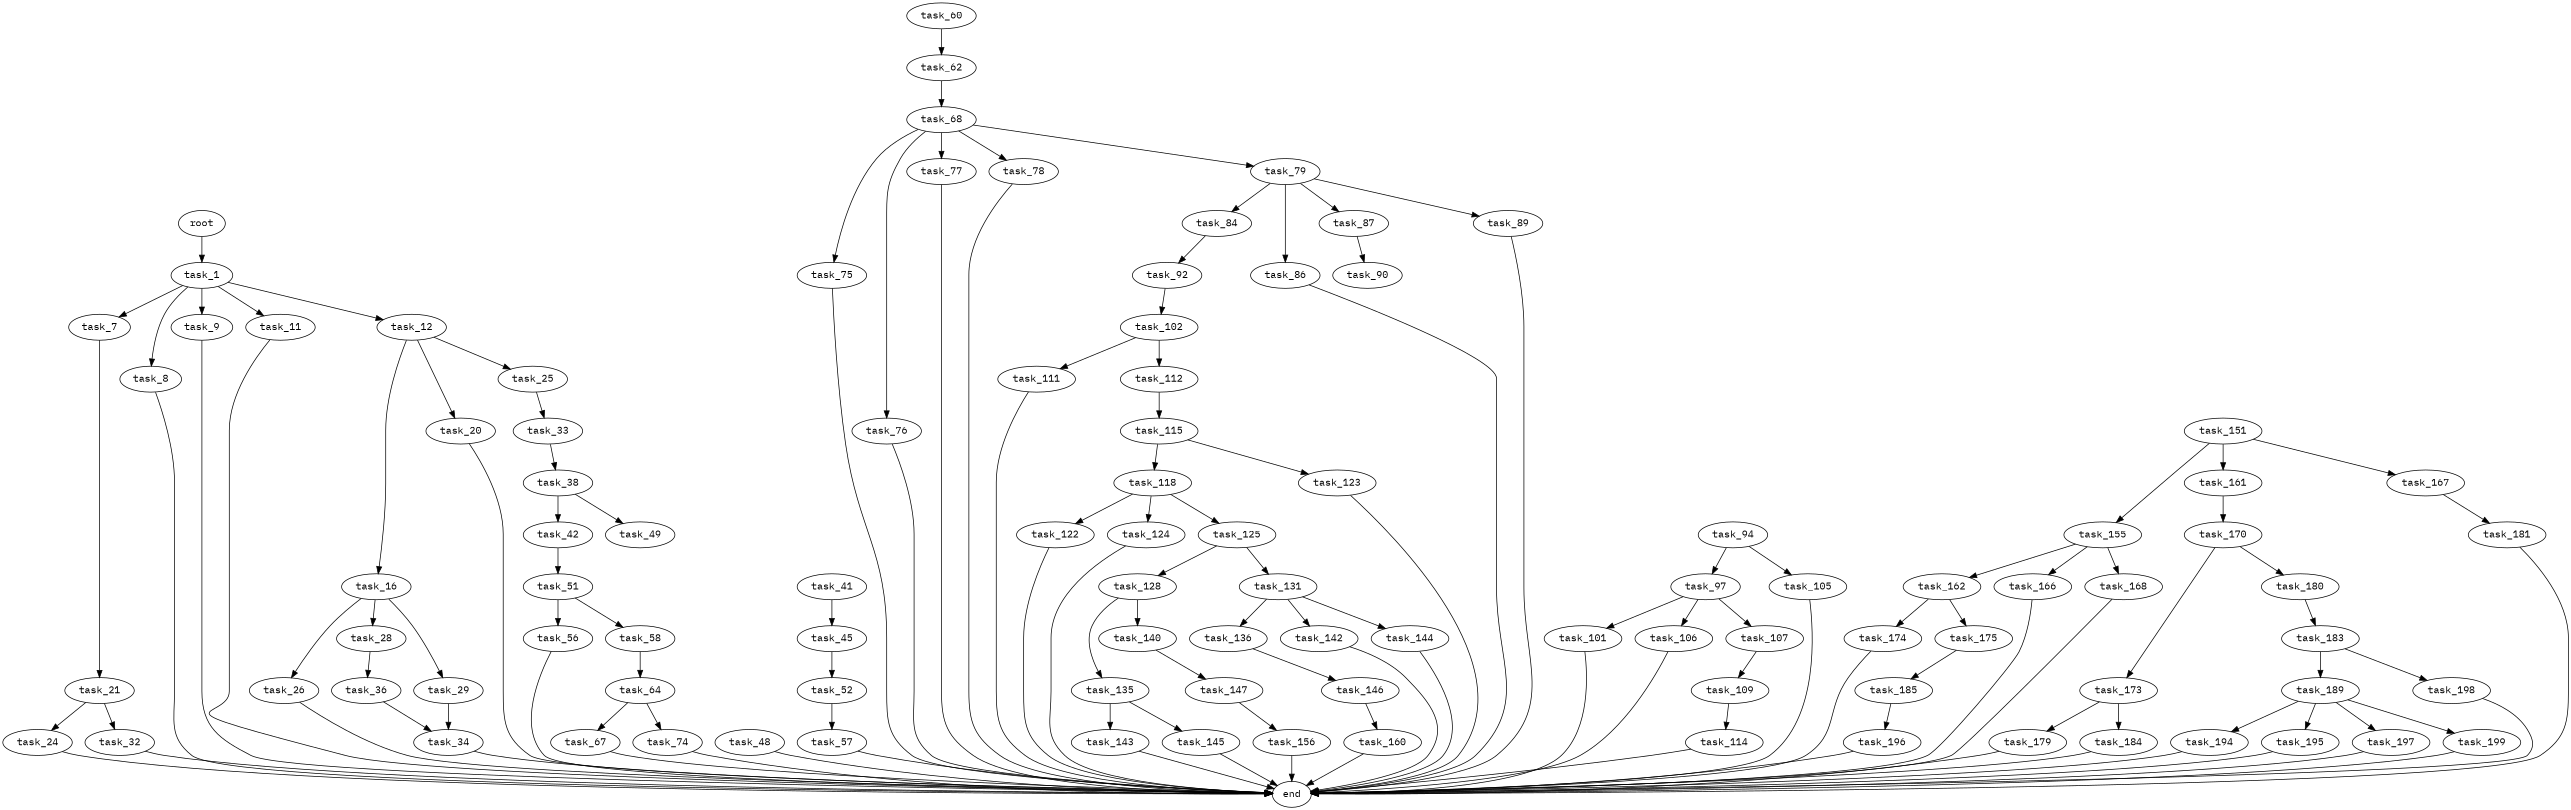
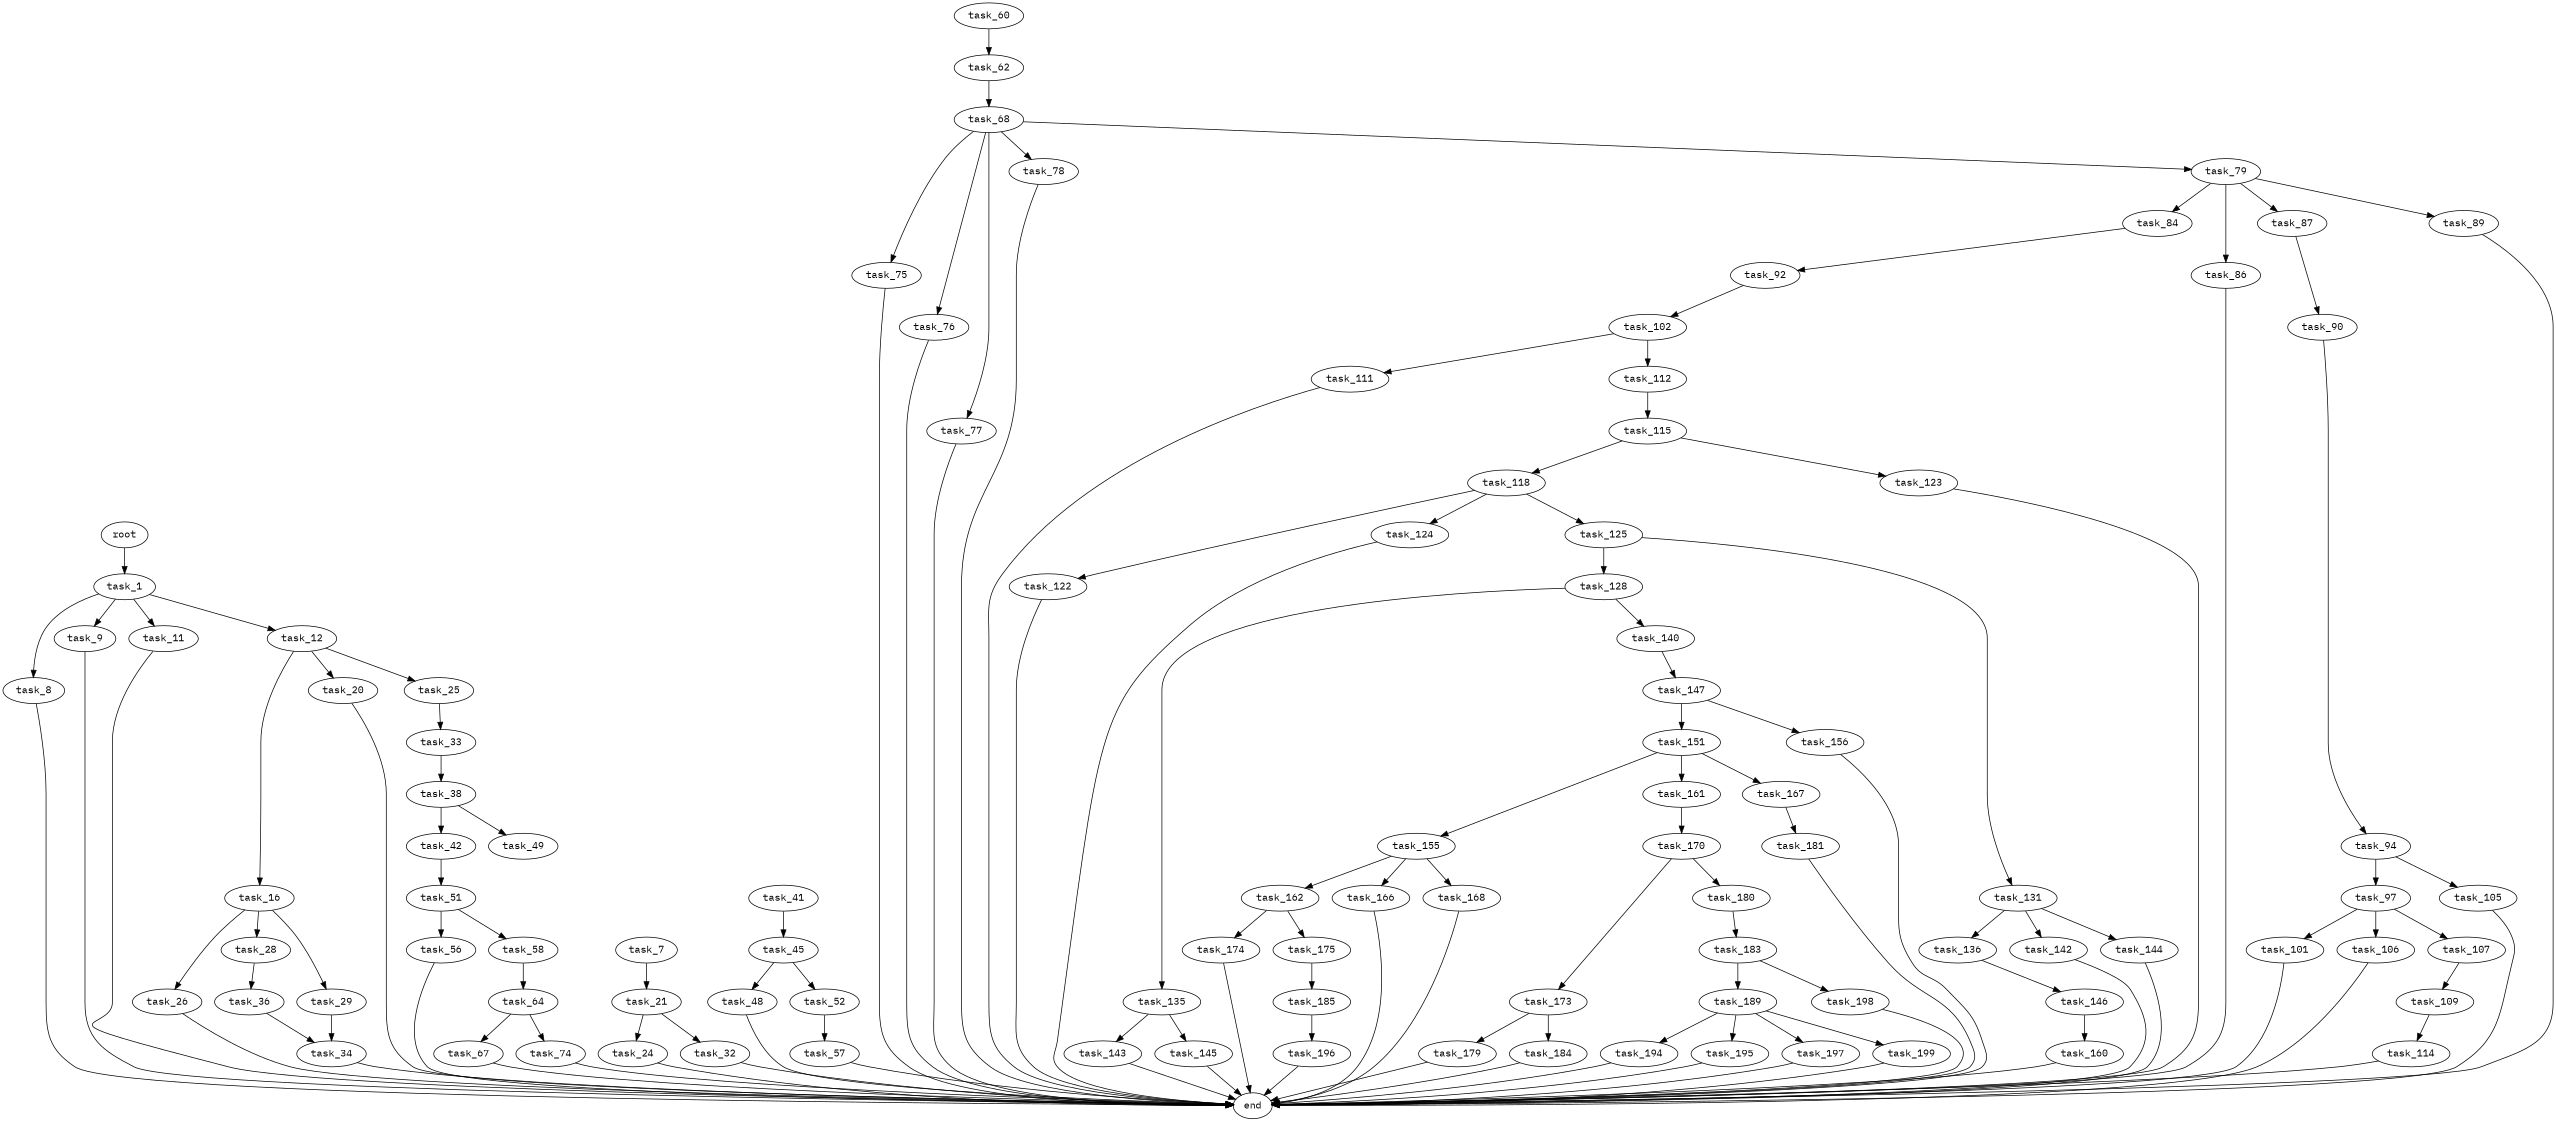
(154, 300) -> none
none -> (2328, 588)
none -> (1682, 713)
none -> (765, 973)
